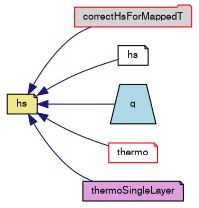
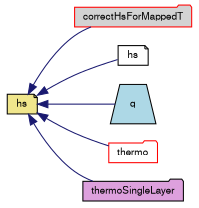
(133, 153) -> (133, 153)
(133, 191) -> (133, 191)
